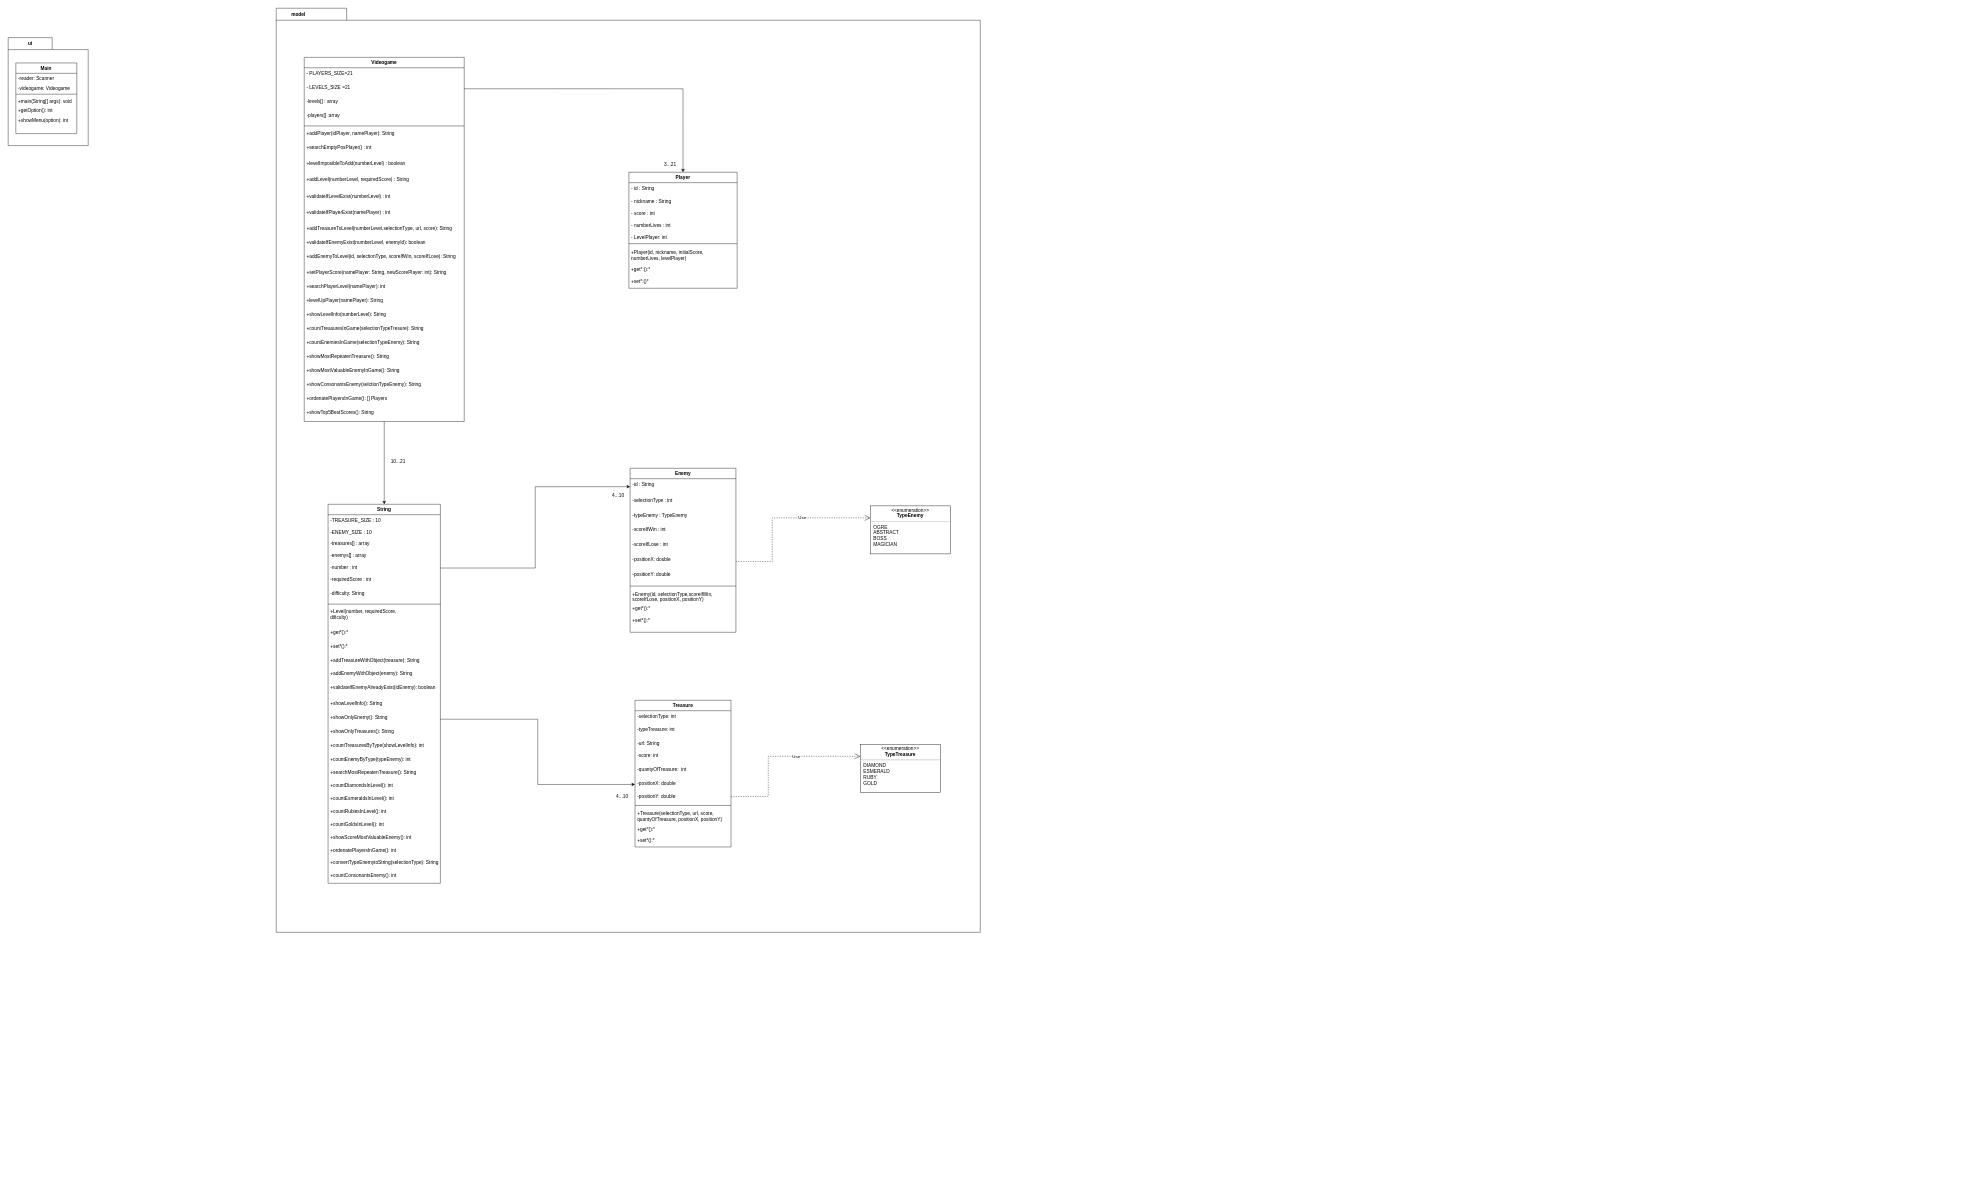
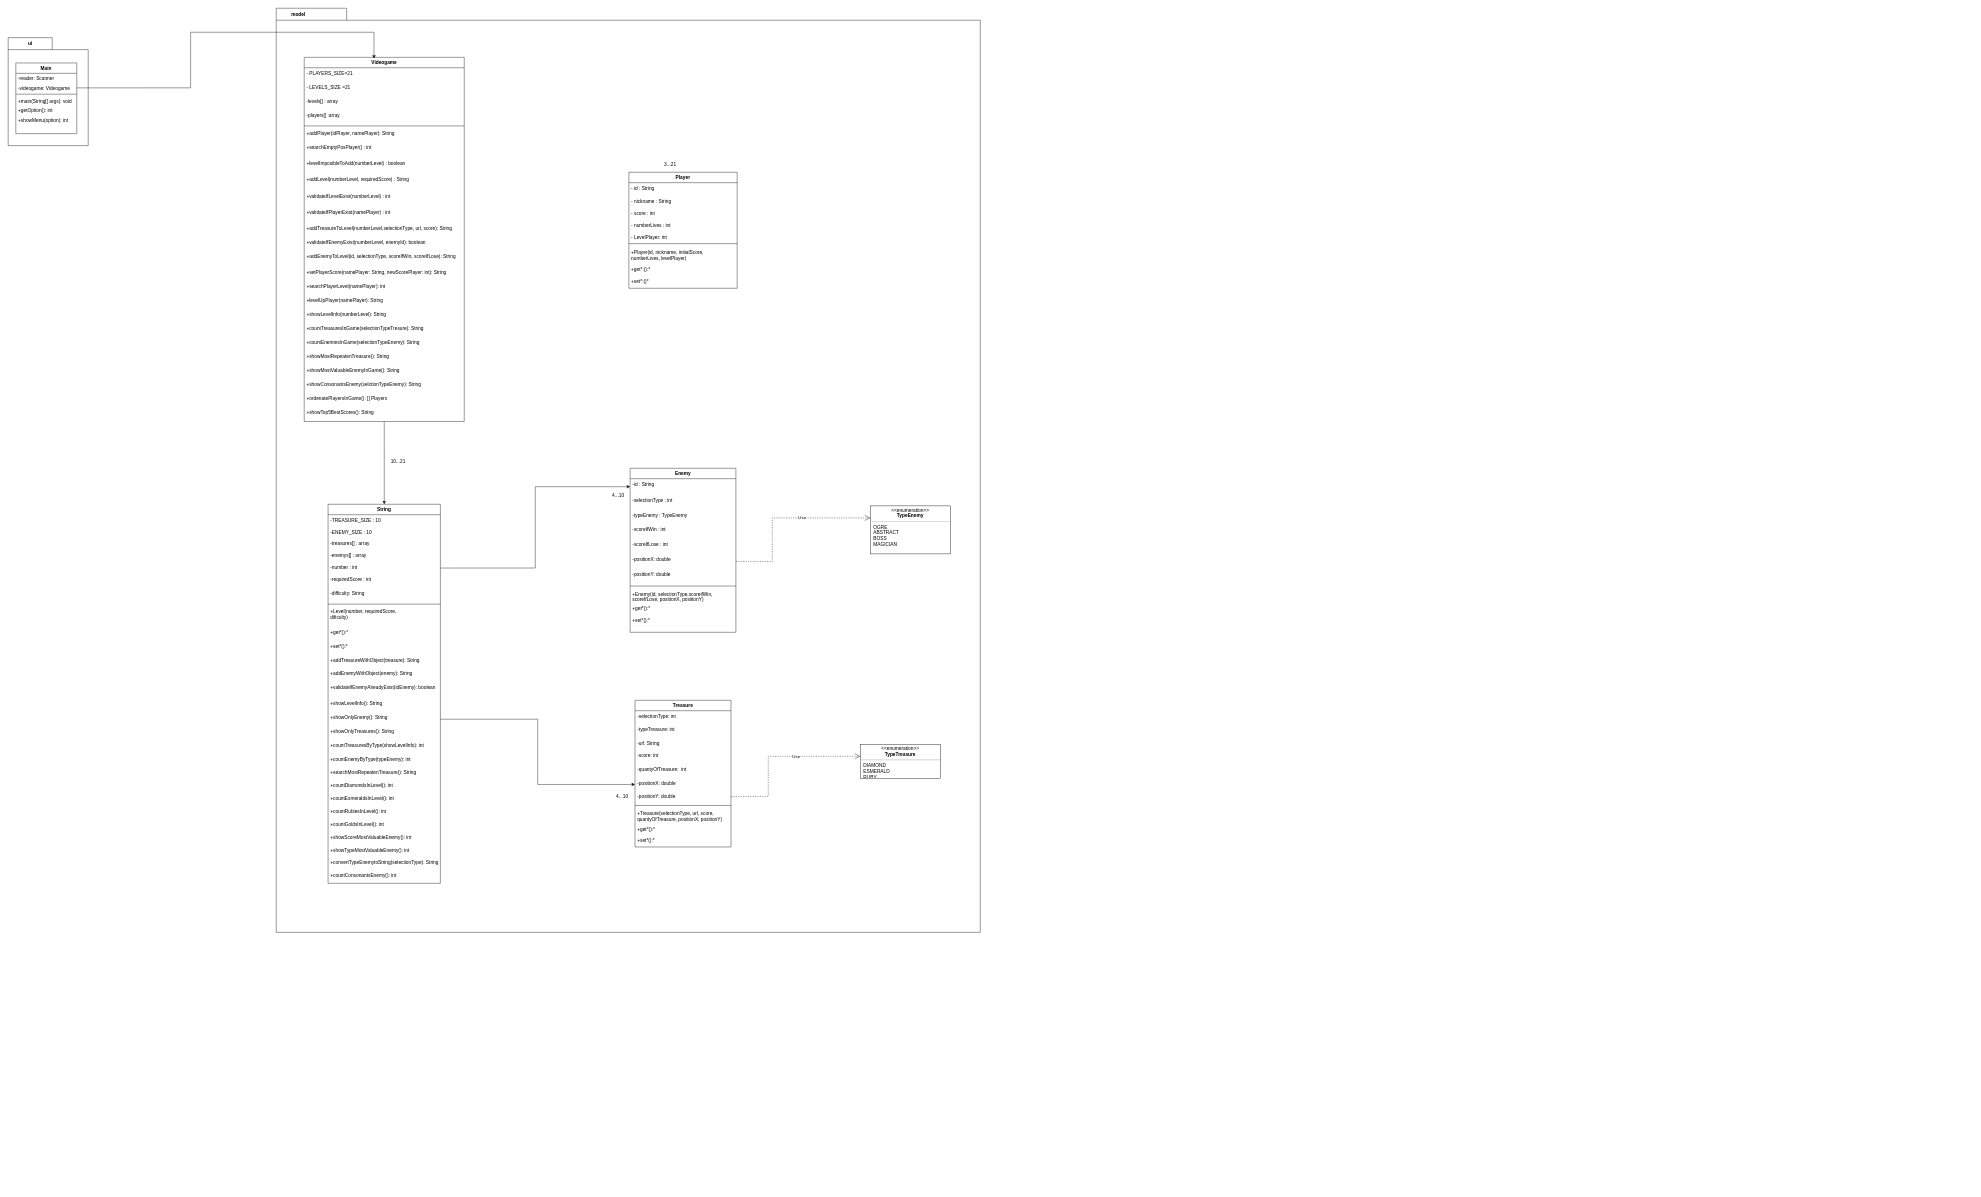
none -> (374, 54)
(683, 168) -> none
(900, 768) -> (900, 761)
(367, 850) -> (371, 850)
